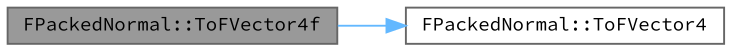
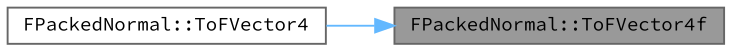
(362, 26) -> (351, 26)
